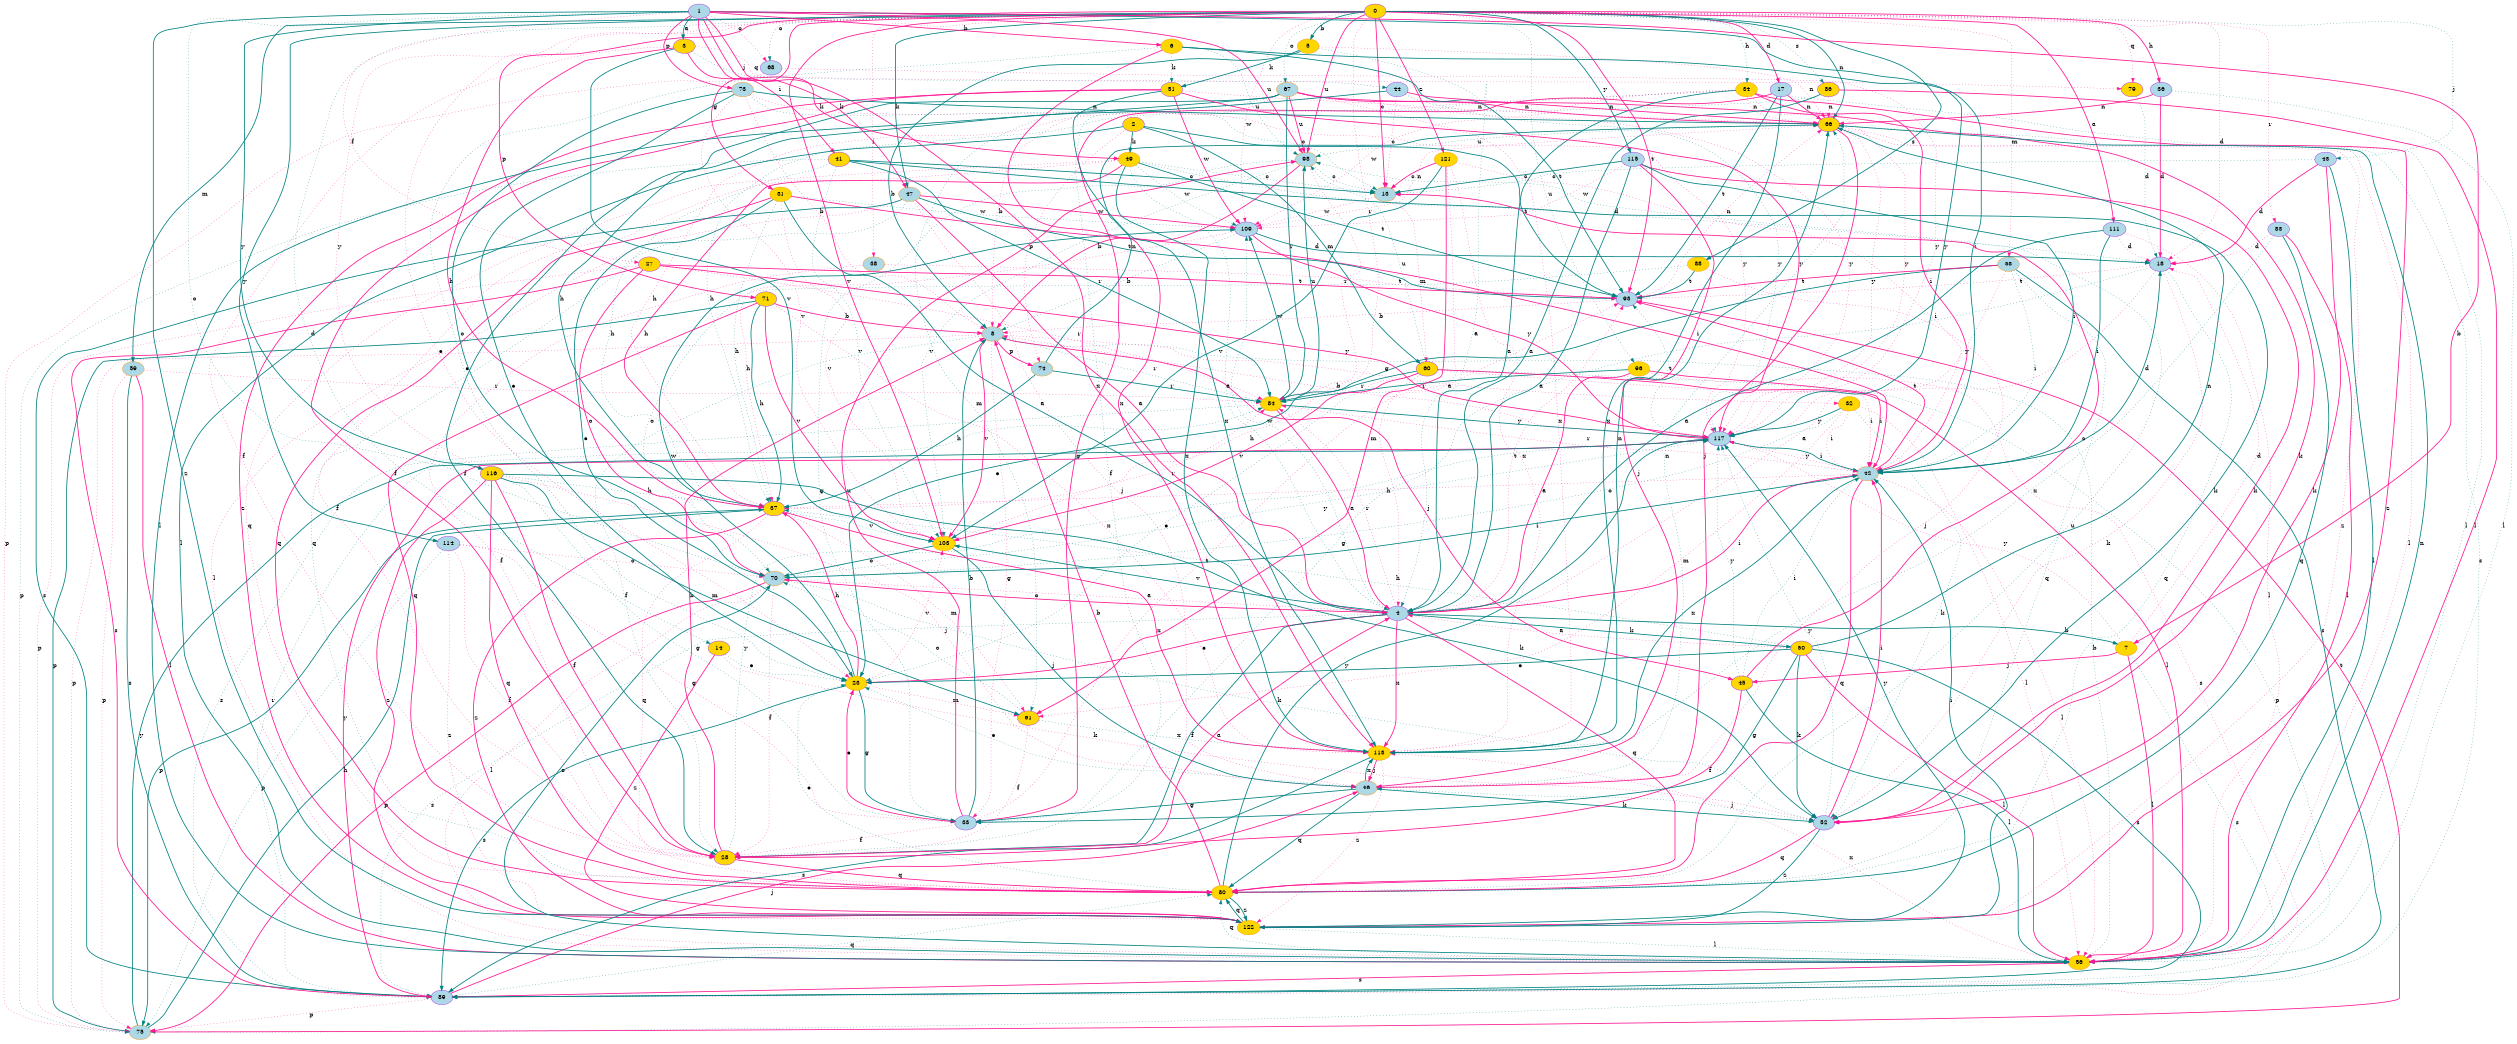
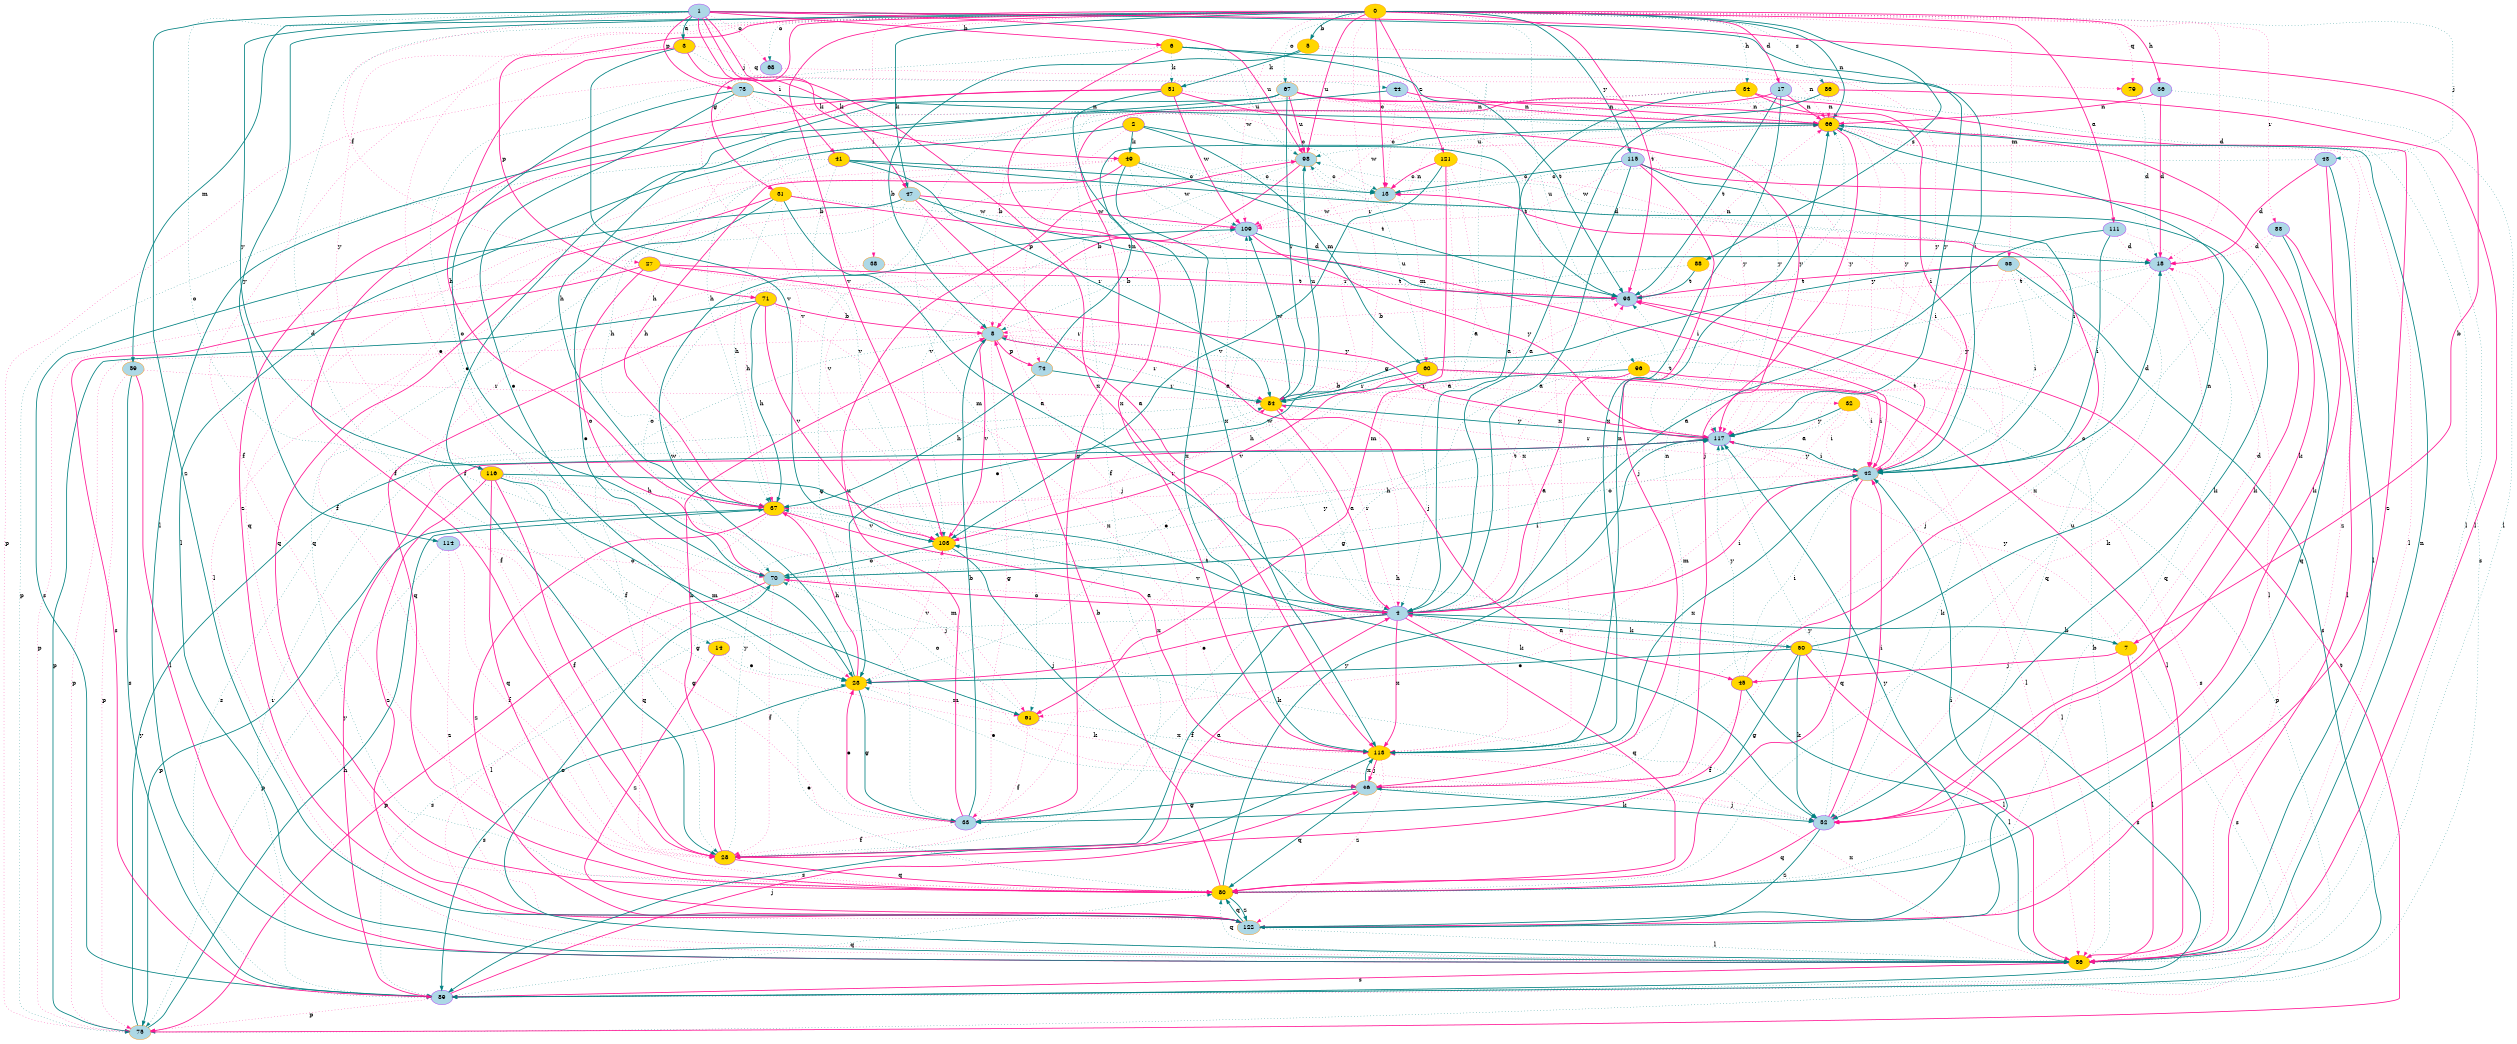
(1375, 11) -> (1375, 11)
(1249, 928) -> (1249, 928)
